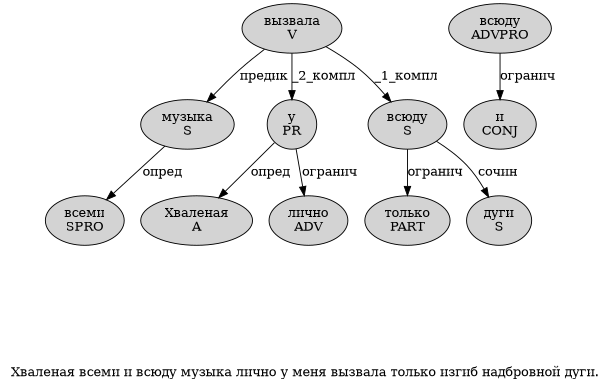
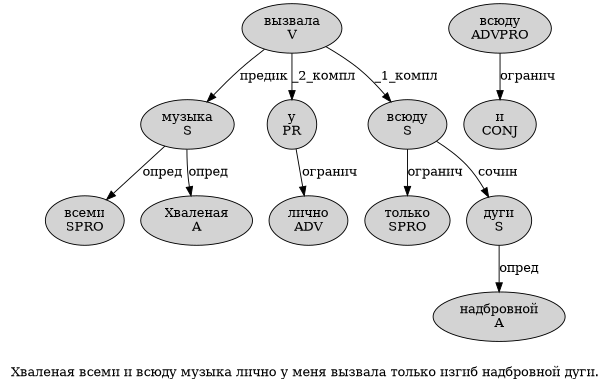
(250, 167) -> (187, 168)
(407, 221) -> (407, 221)
none -> (499, 317)
